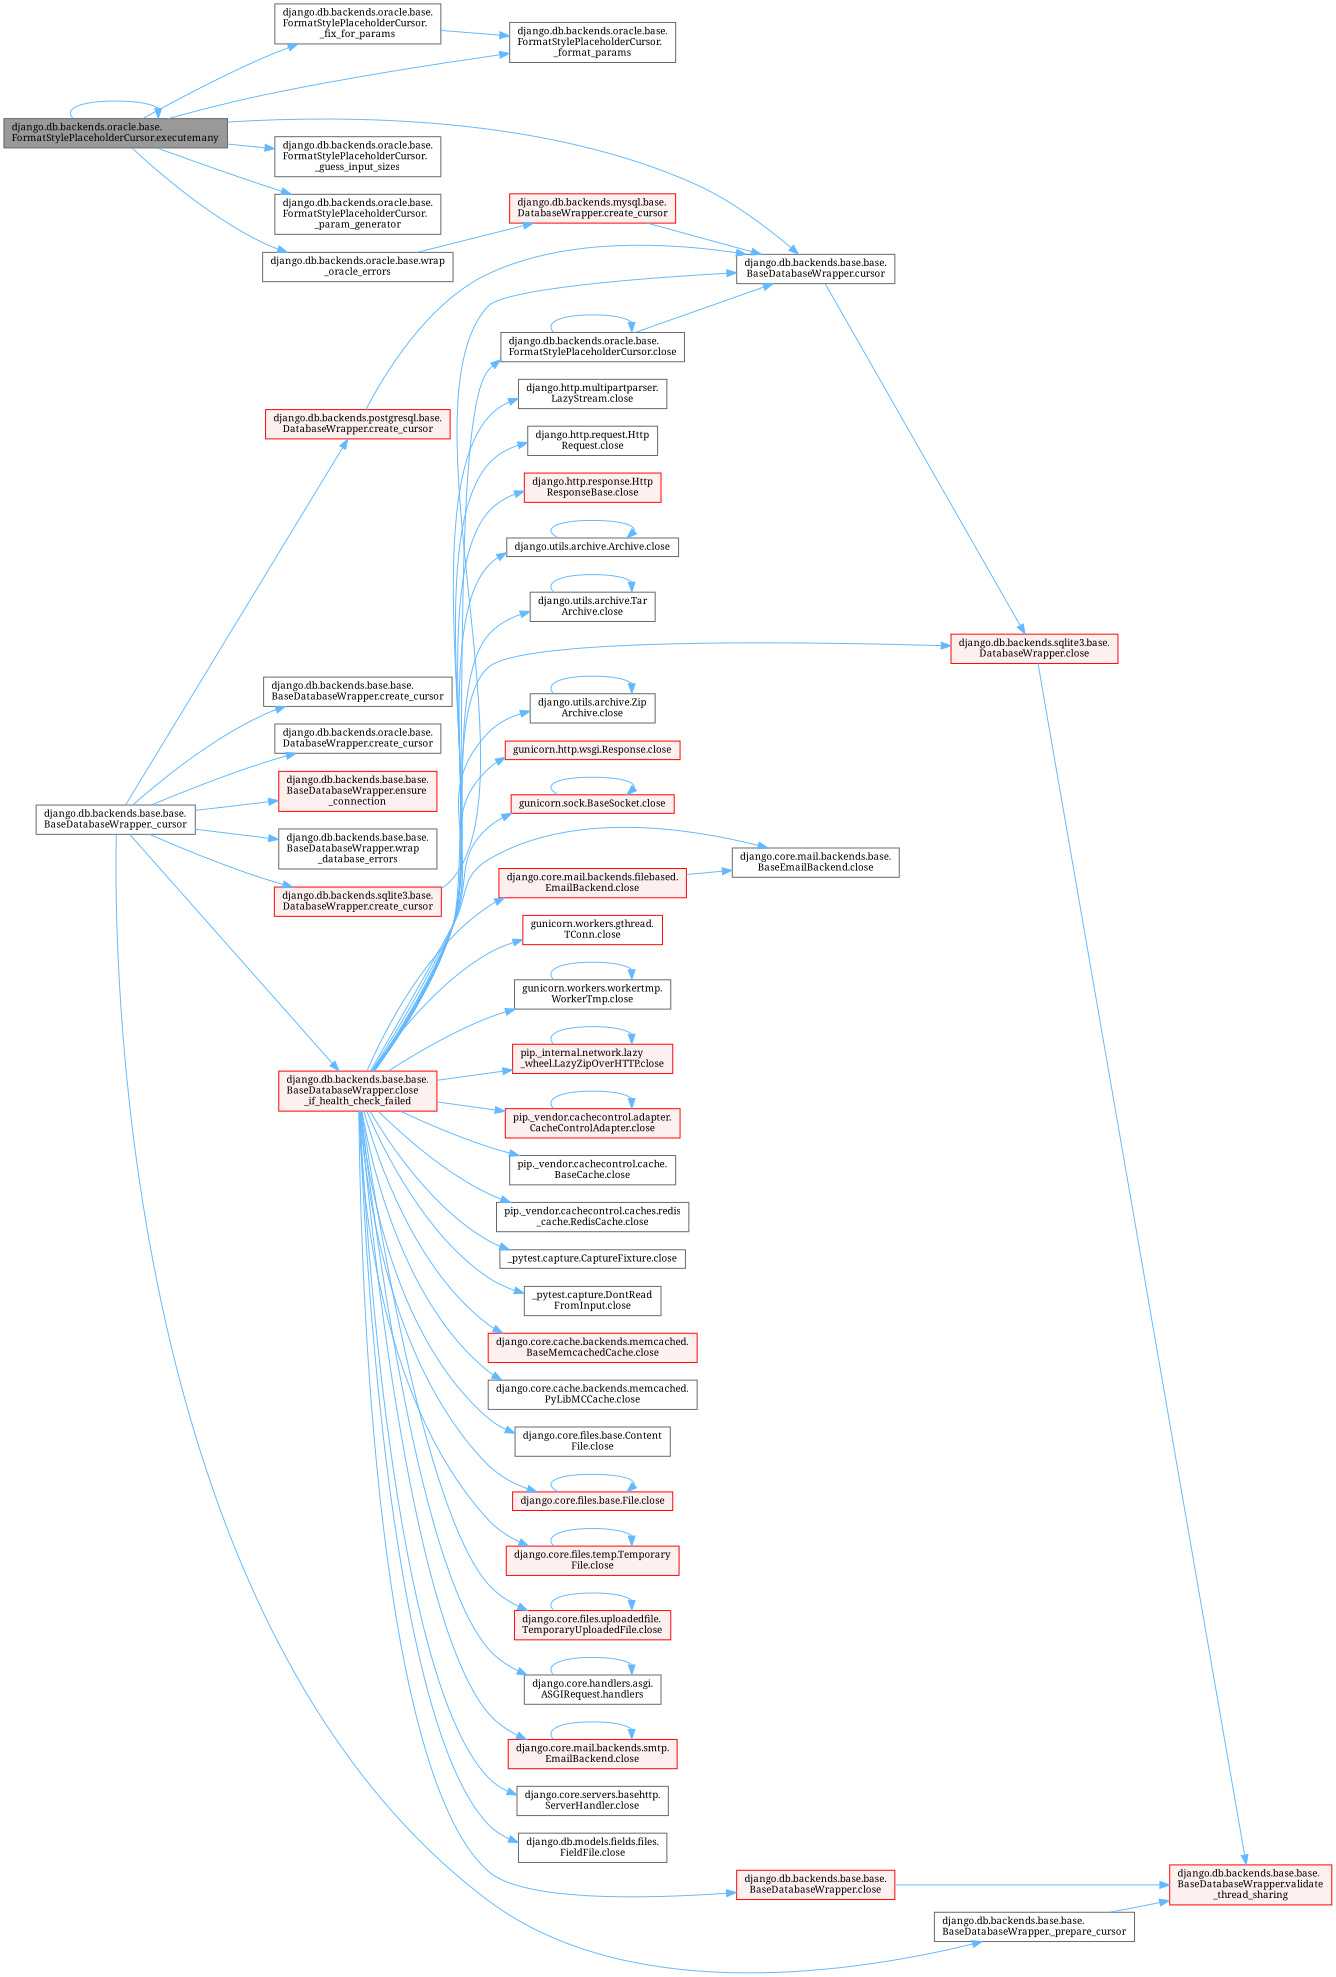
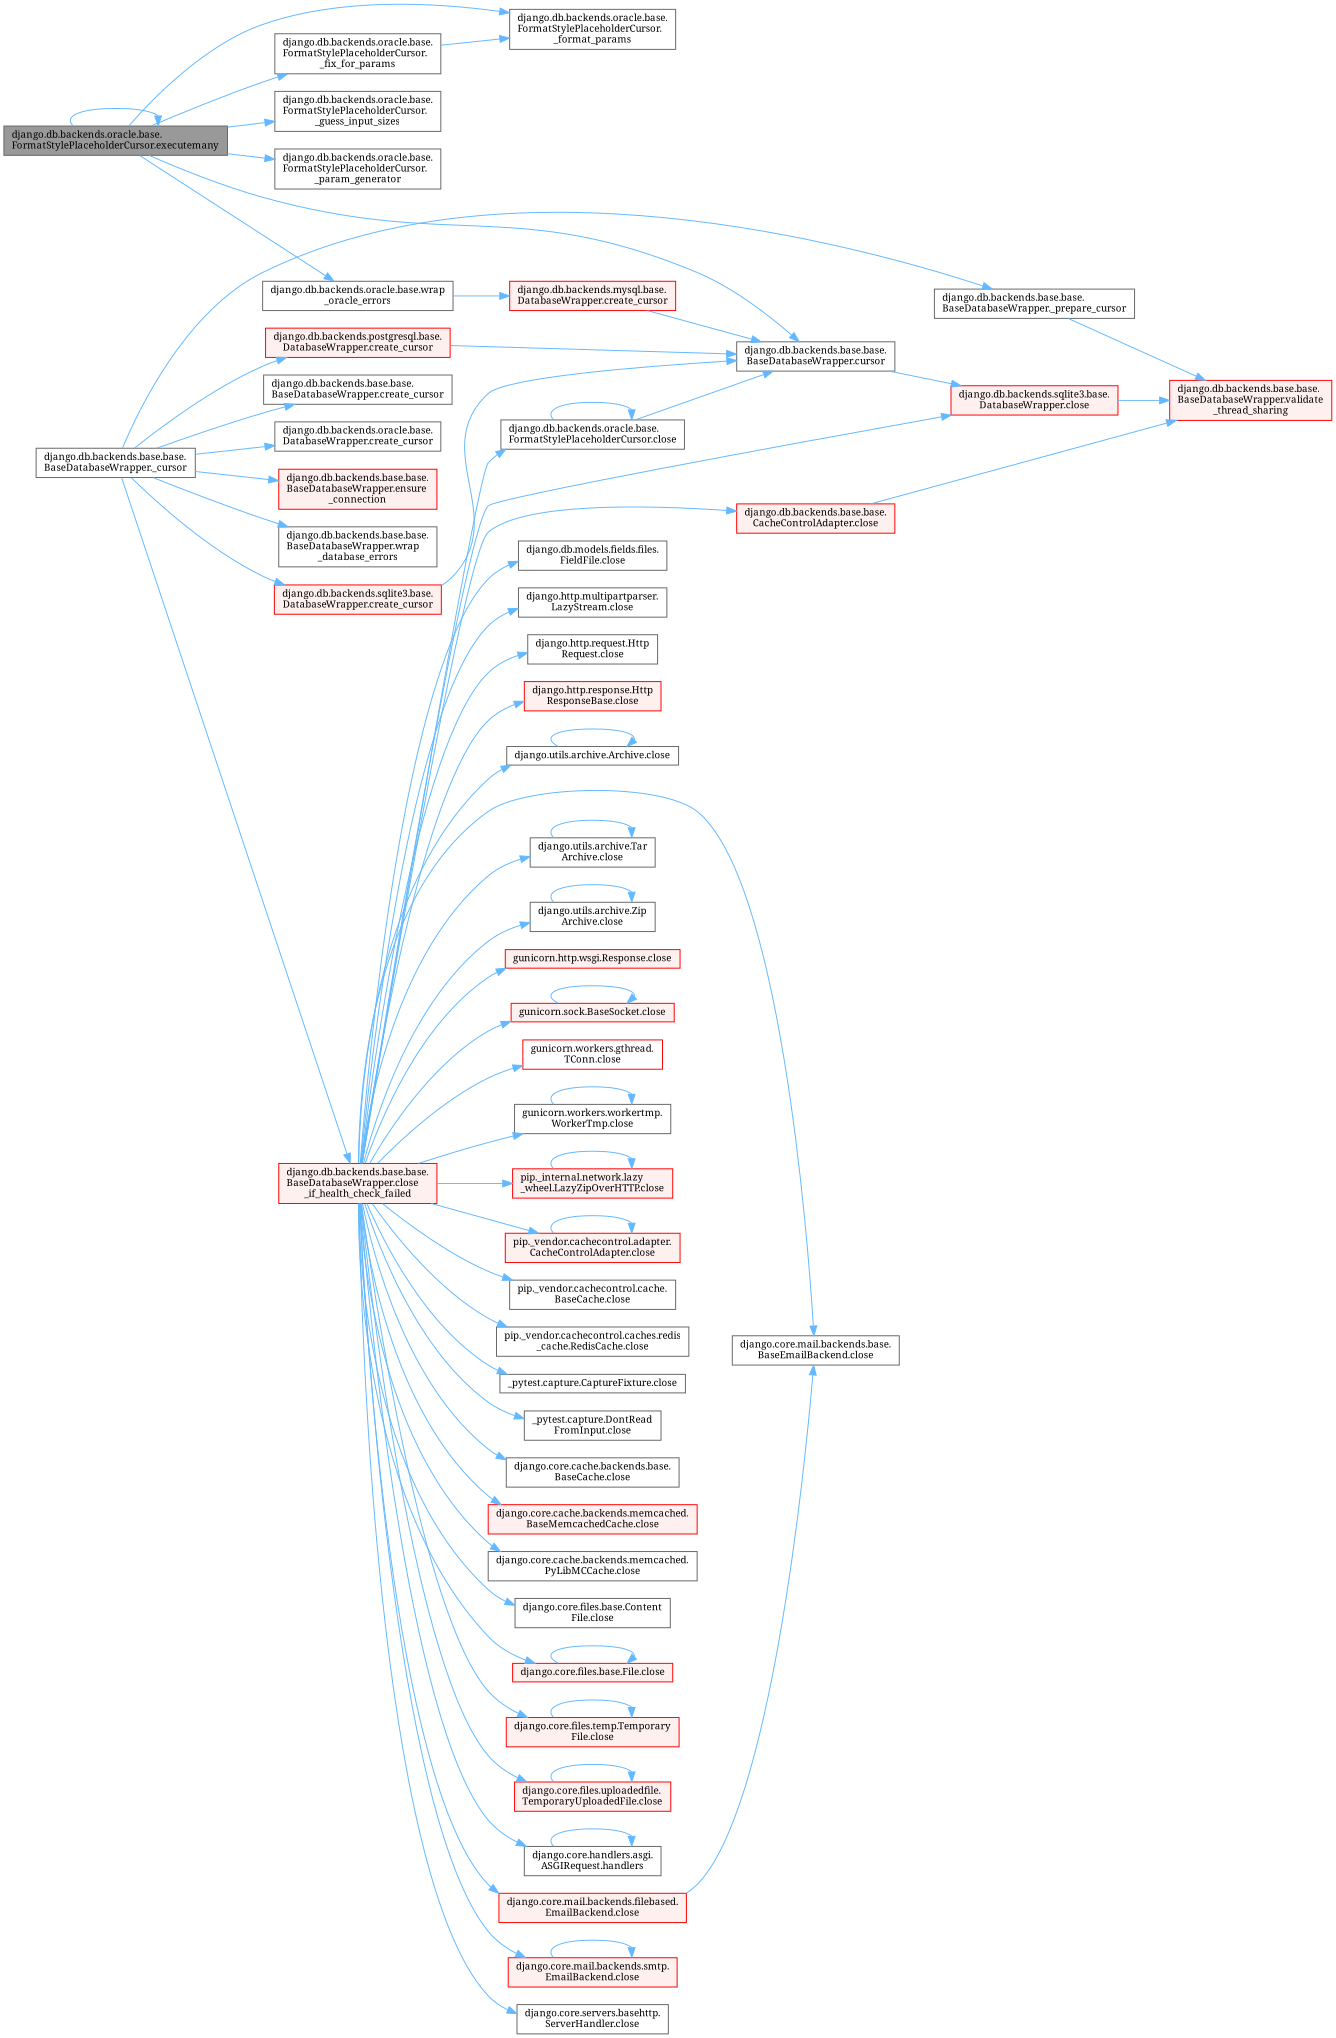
none -> (593, 1472)
(816, 1885) -> (816, 519)
